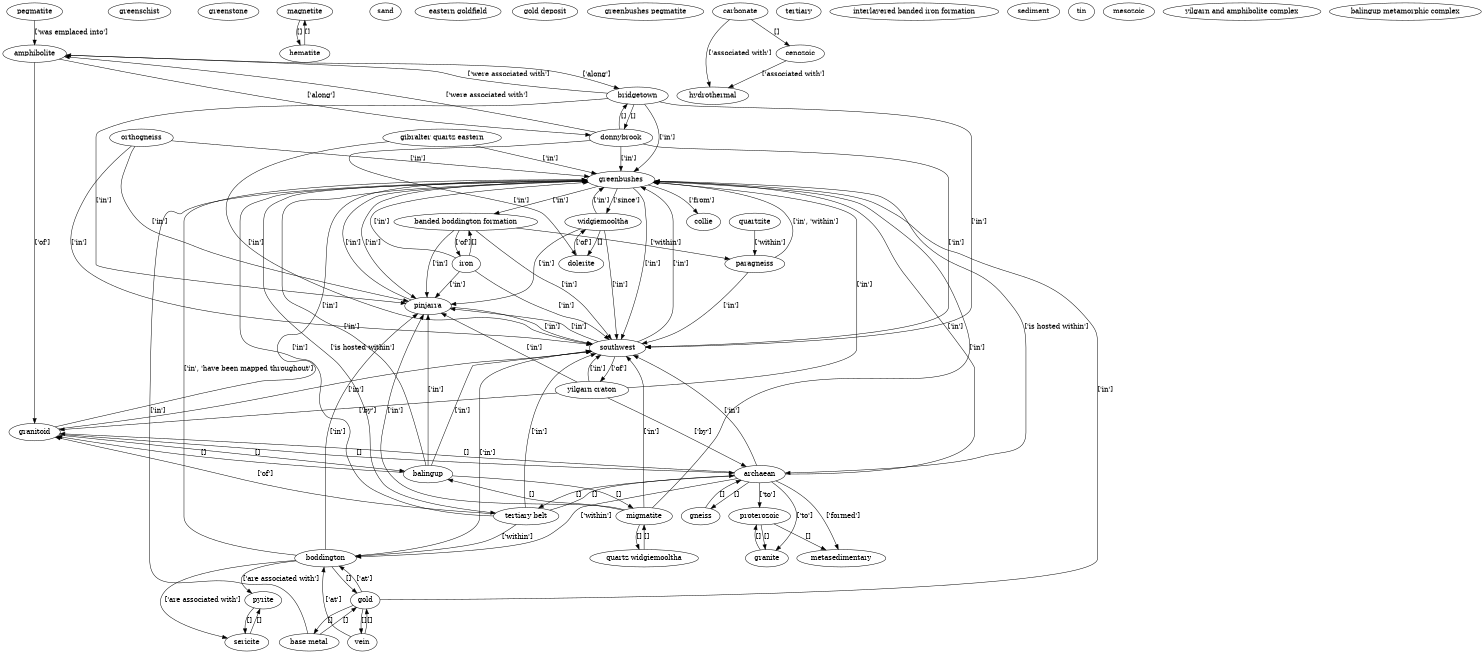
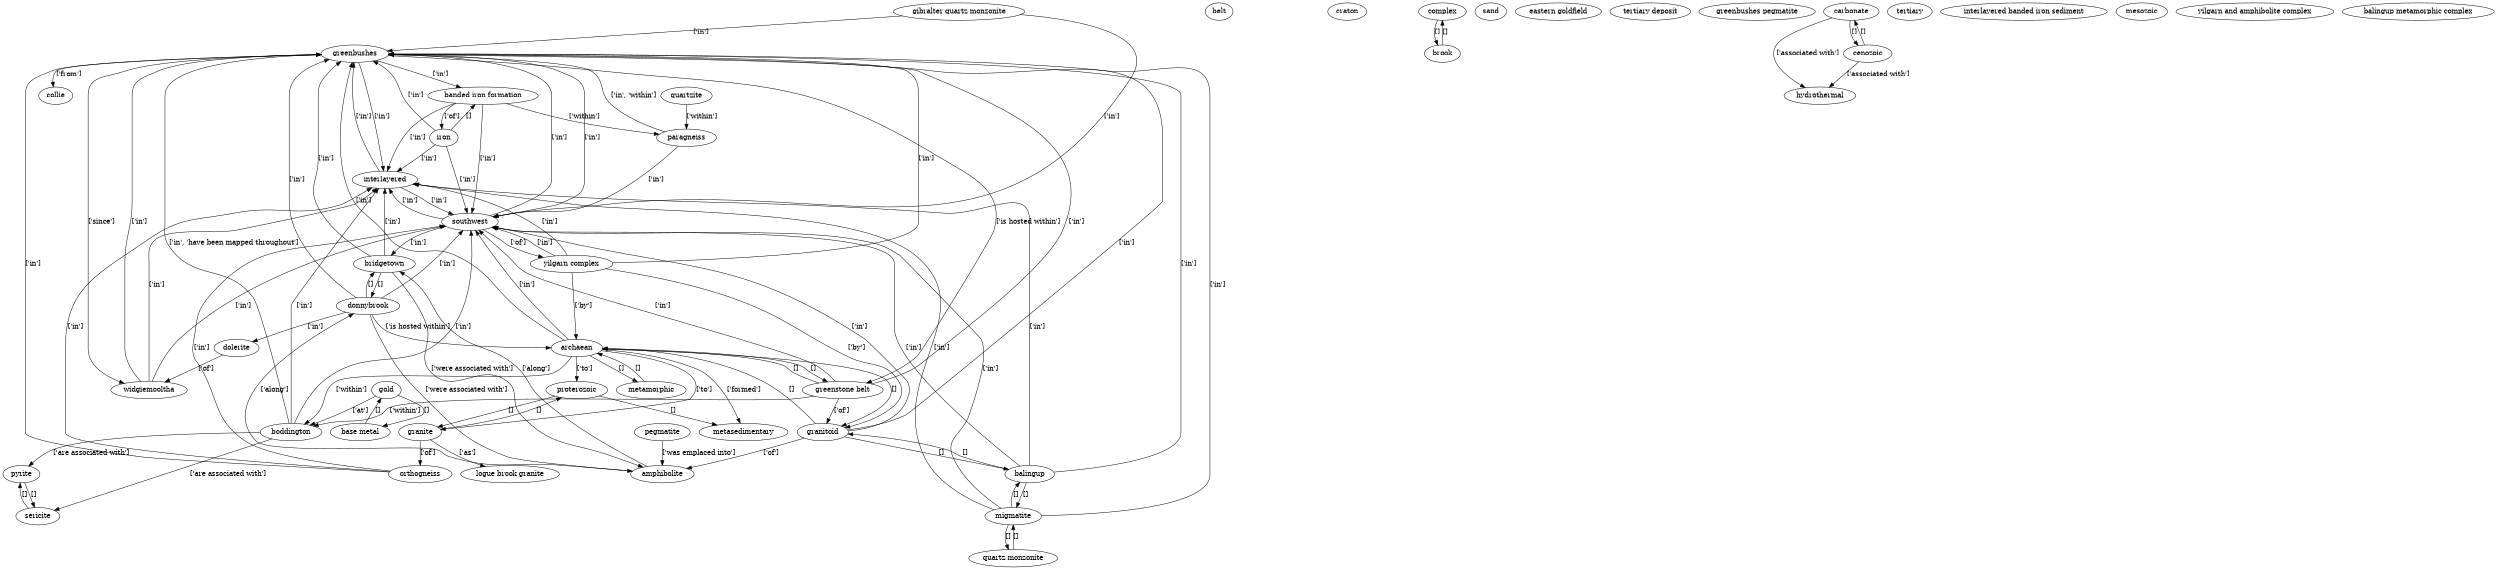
(140, 12) -> (1219, 12)
(228, 12) -> (1347, 12)
(305, 12) -> (1442, 12)
(545, 12) -> (1650, 12)
(914, 12) -> (2024, 12)
(1034, 12) -> none
(1082, 12) -> none
none -> (1860, 35)
(305, 54) -> (1442, 54)
(442, 138) -> (959, 12)
(466, 222) -> (483, 96)
(971, 227) -> (418, 235)
(35, 240) -> (748, 454)
(596, 241) -> none
(157, 252) -> none
(1005, 297) -> (454, 344)
(428, 306) -> (385, 180)
(592, 390) -> (571, 264)
none -> (420, 451)
none -> (510, 474)
(526, 516) -> (843, 390)
(701, 516) -> (651, 390)
(644, 558) -> (1013, 558)
(1090, 562) -> none
(342, 579) -> none
(362, 642) -> none
